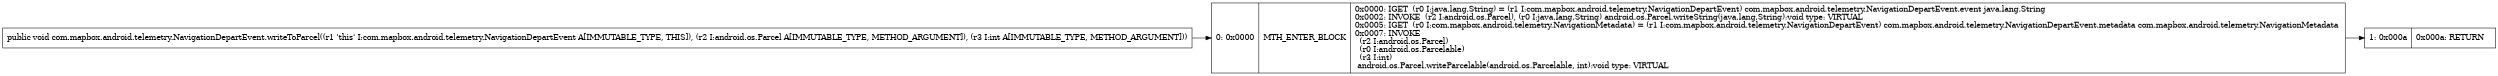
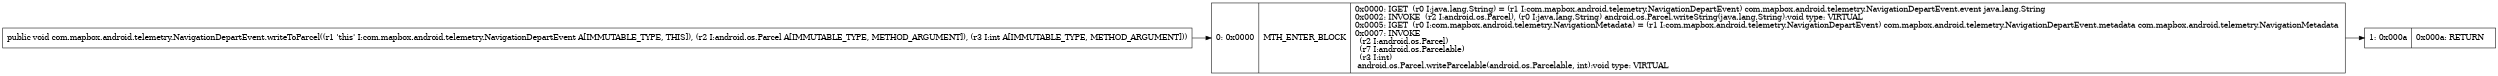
(1410, 50) -> (1410, 50)
